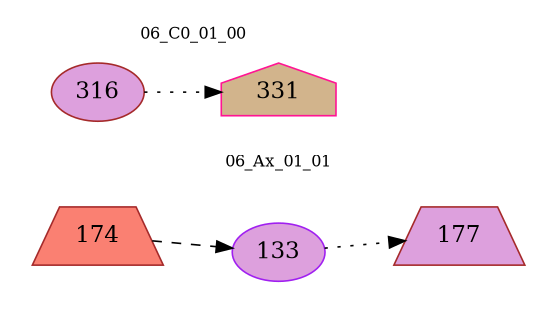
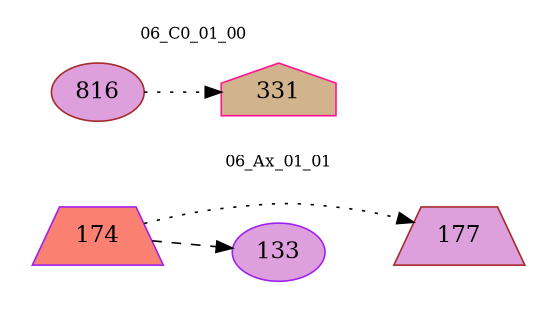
(98, 92) -> (98, 92)
(98, 236) -> (98, 236)
(357, 245) -> (271, 204)
